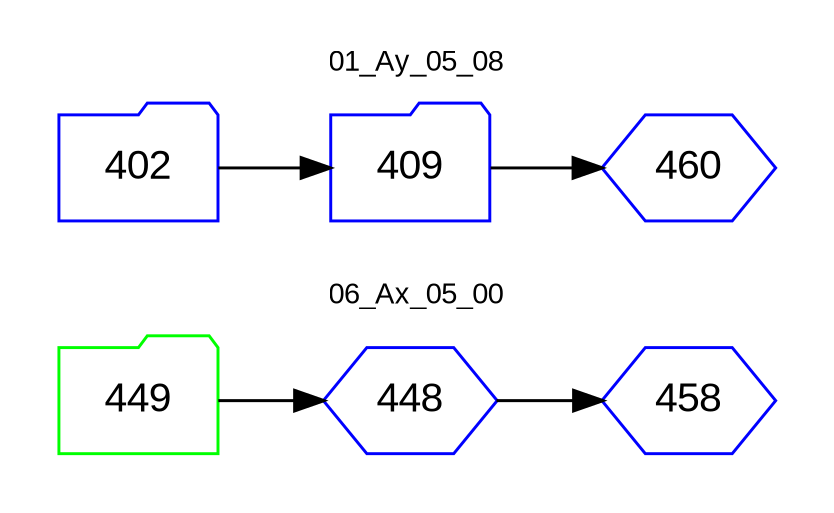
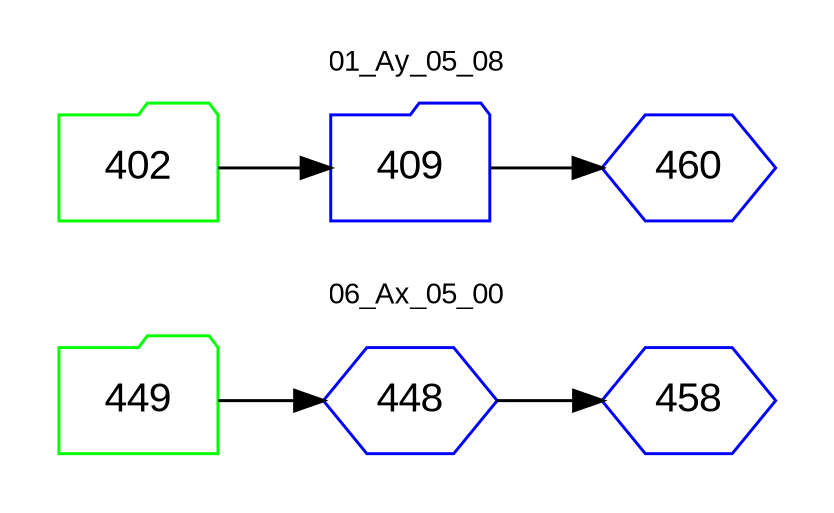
(138, 168) -> (138, 168)
